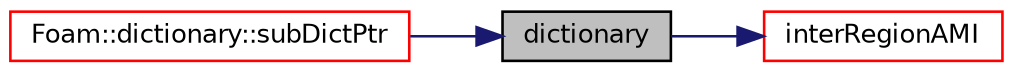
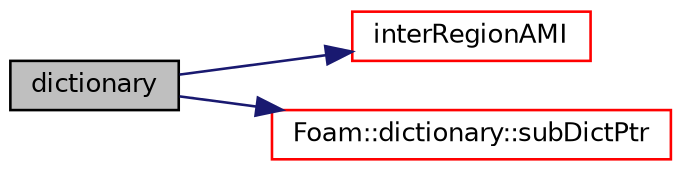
(443, 36) -> (218, 101)
